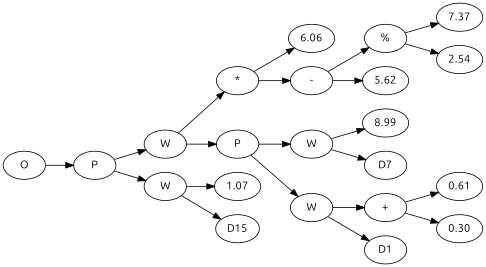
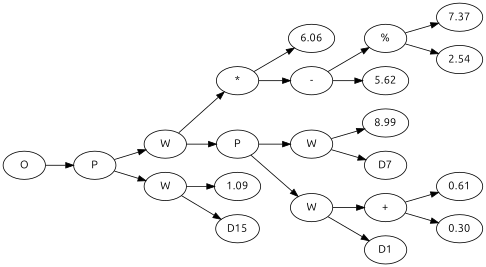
(238, 186) -> (238, 186)
